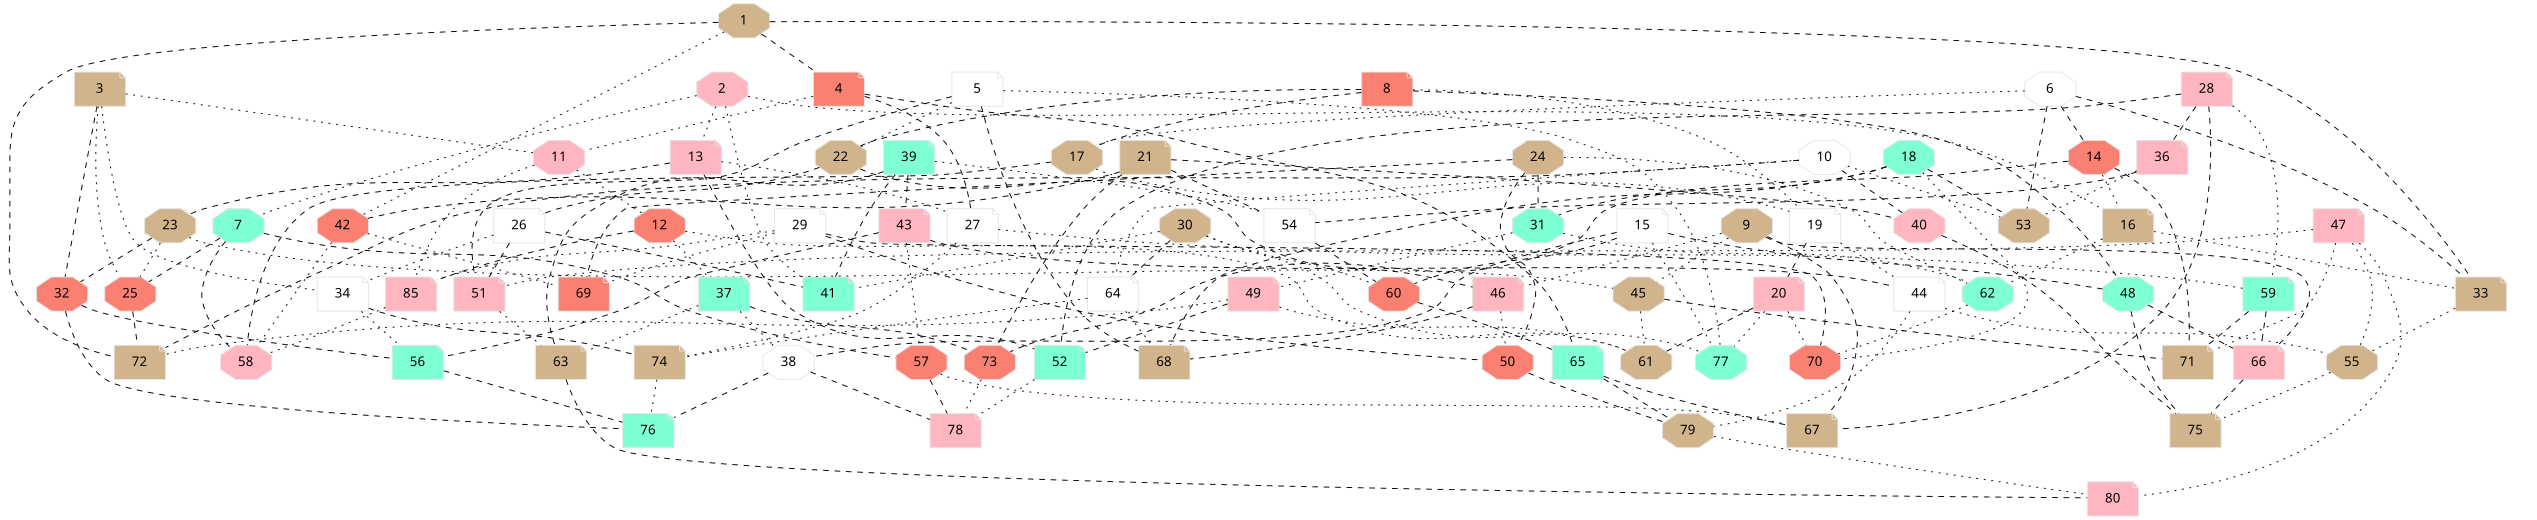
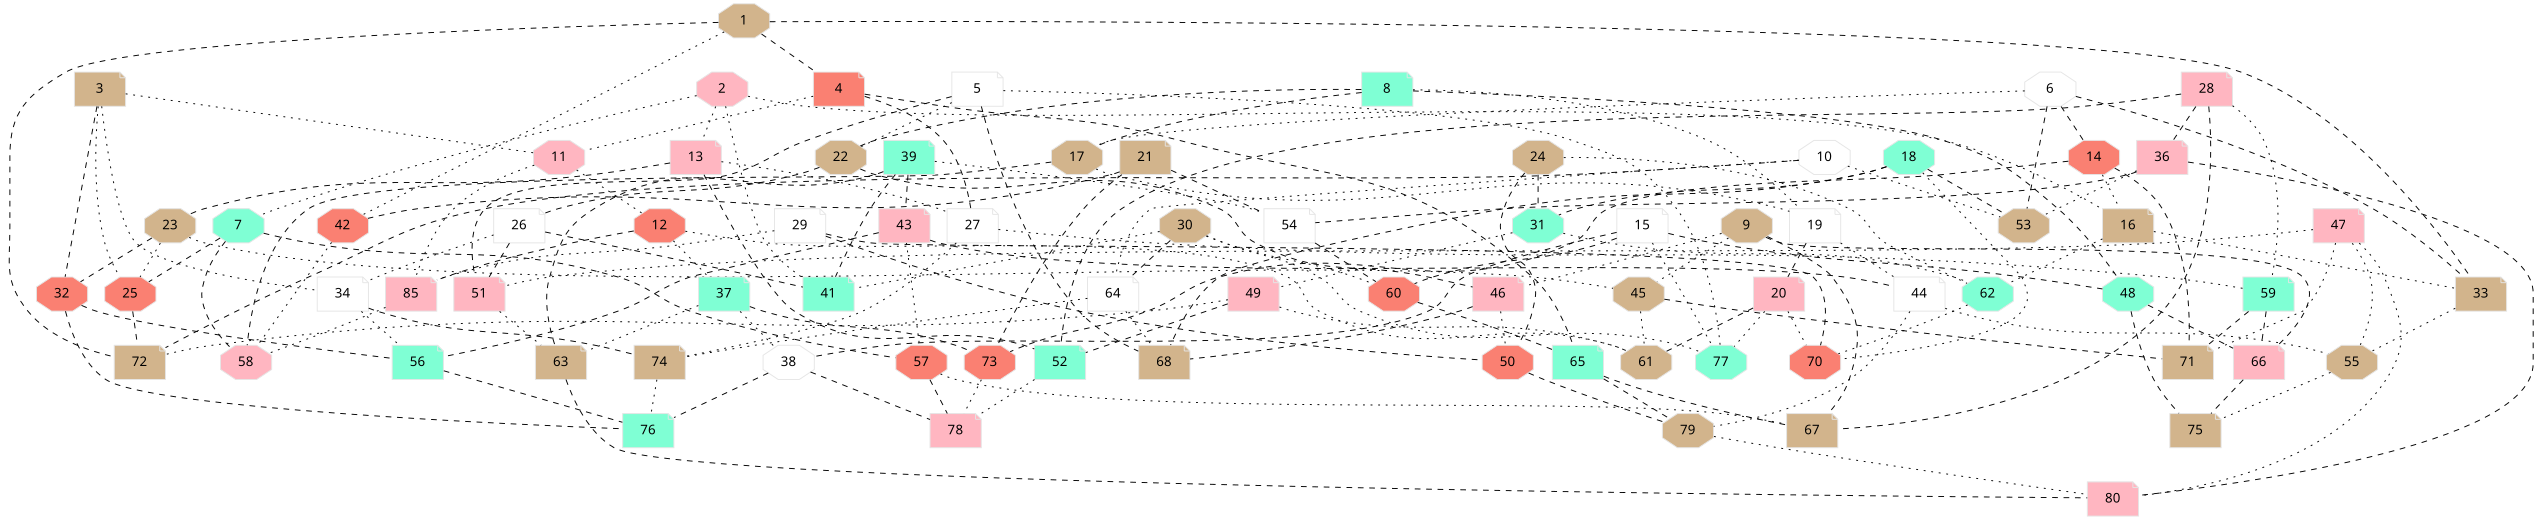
(1387, 89) -> (1387, 89)
(1919, 226) -> none
(584, 294) -> none
none -> (2533, 353)
